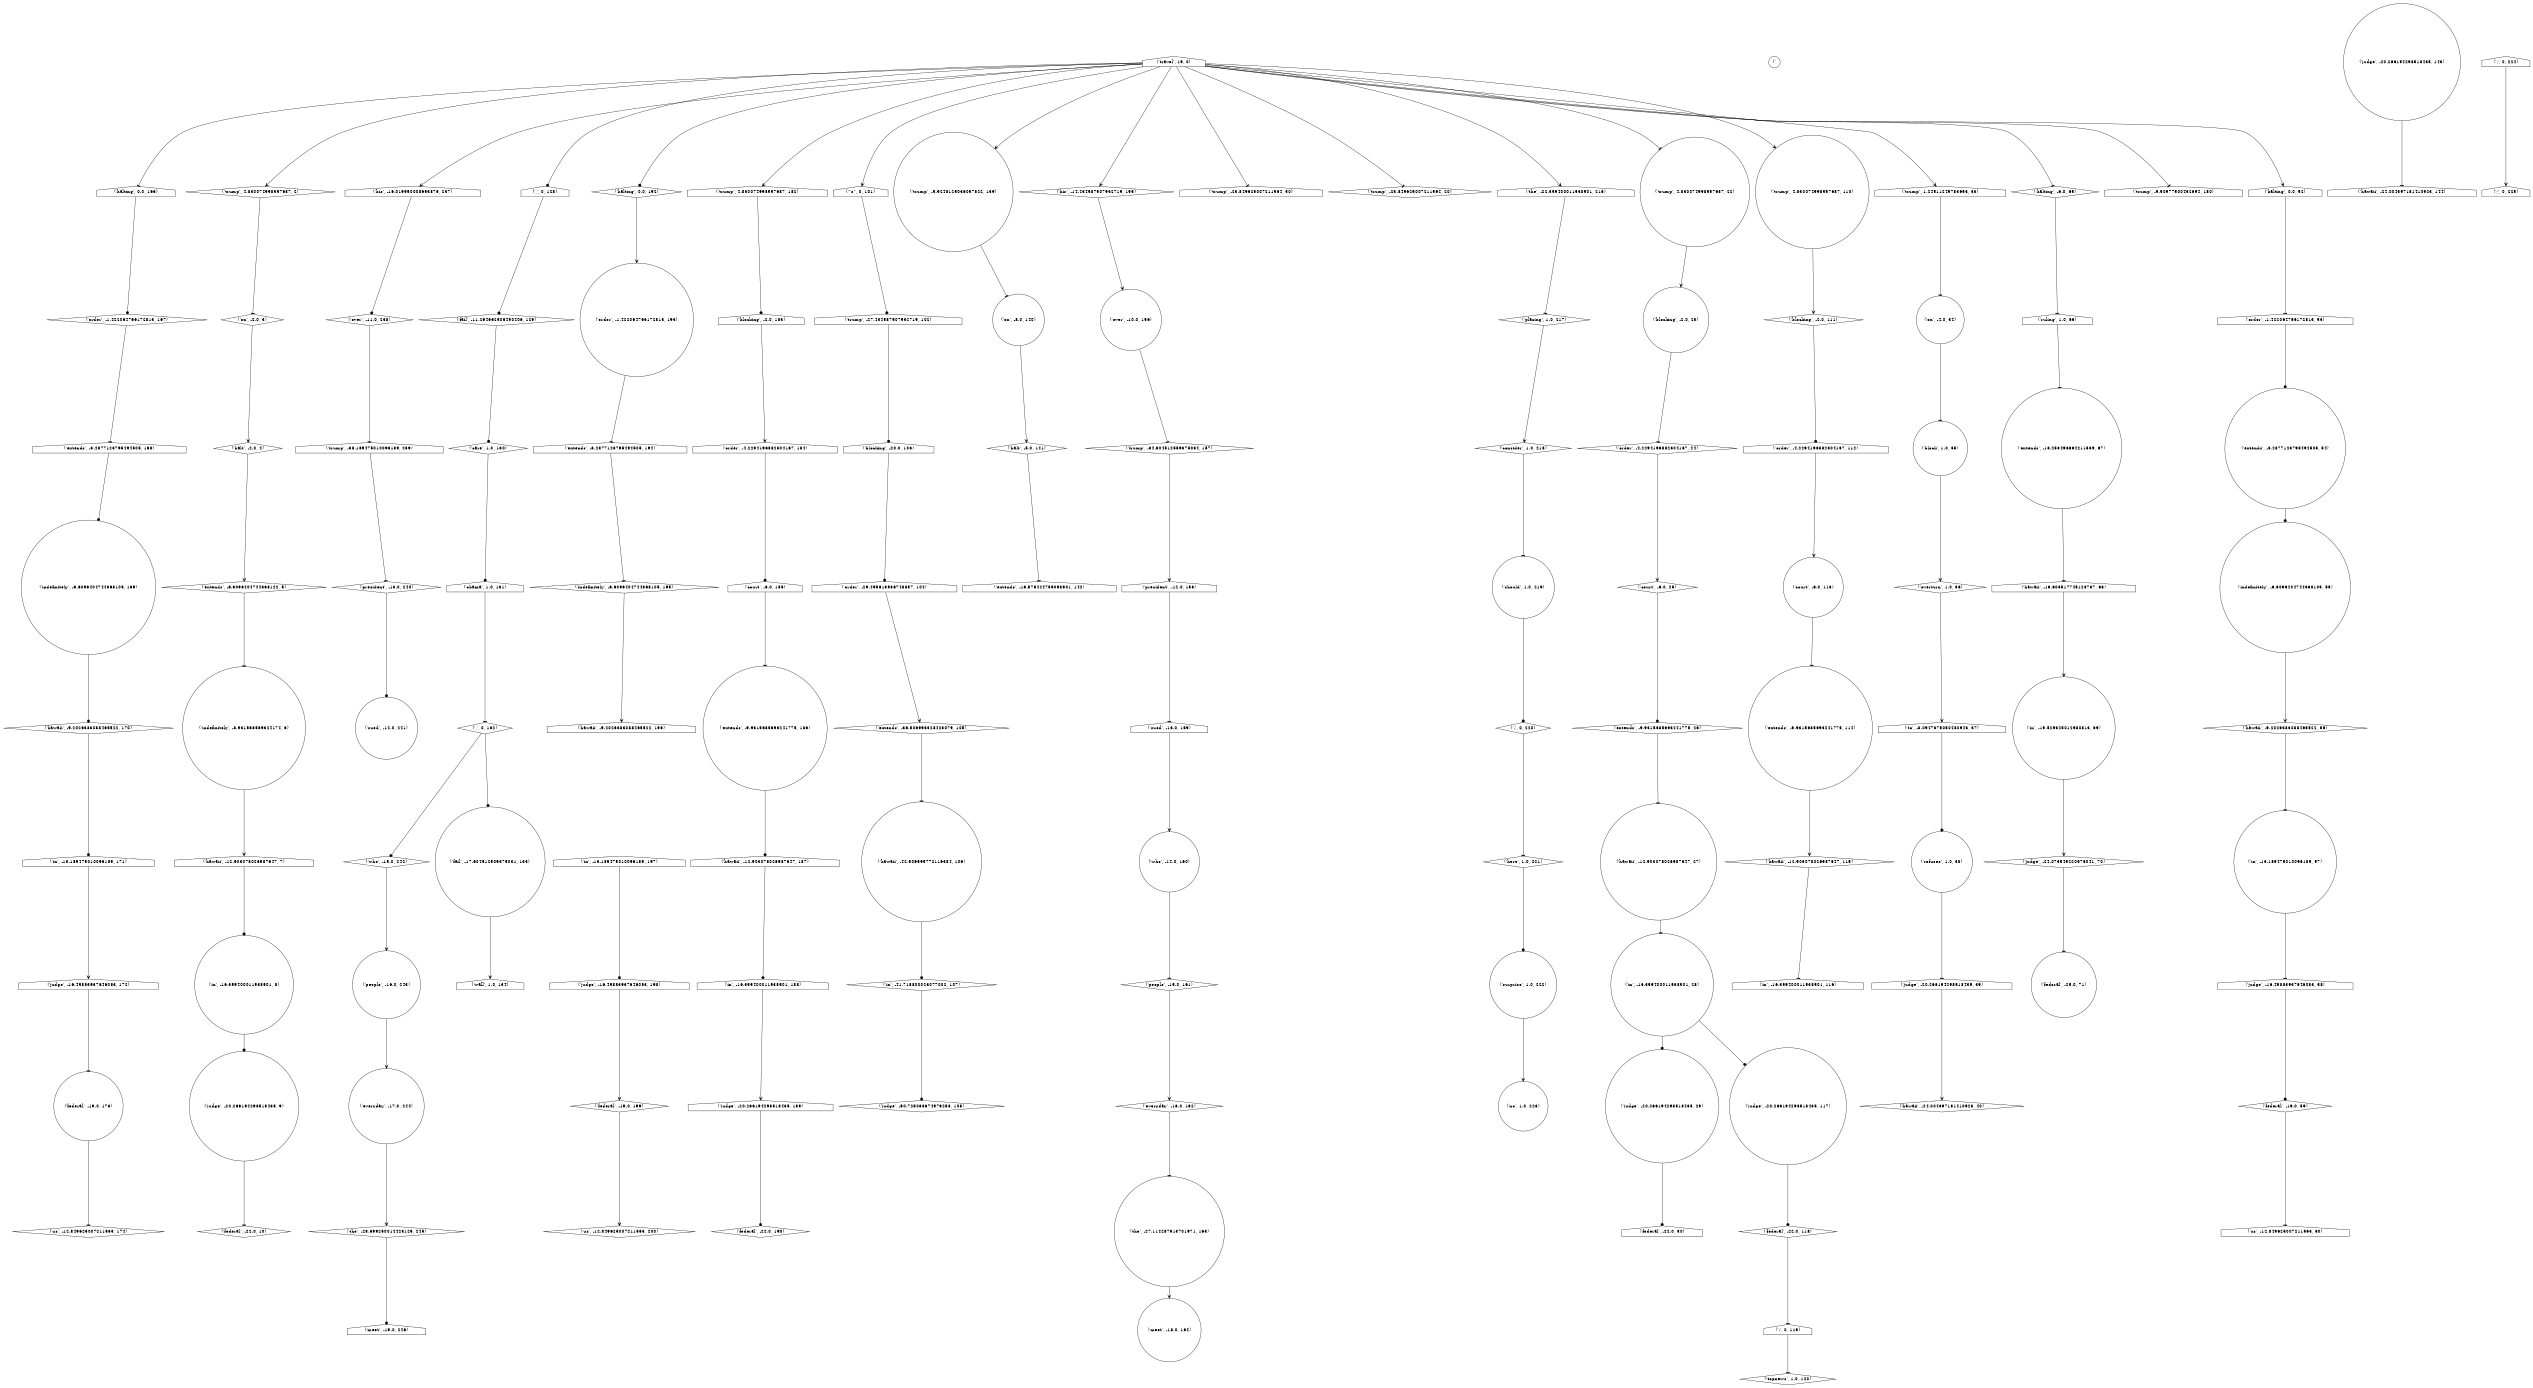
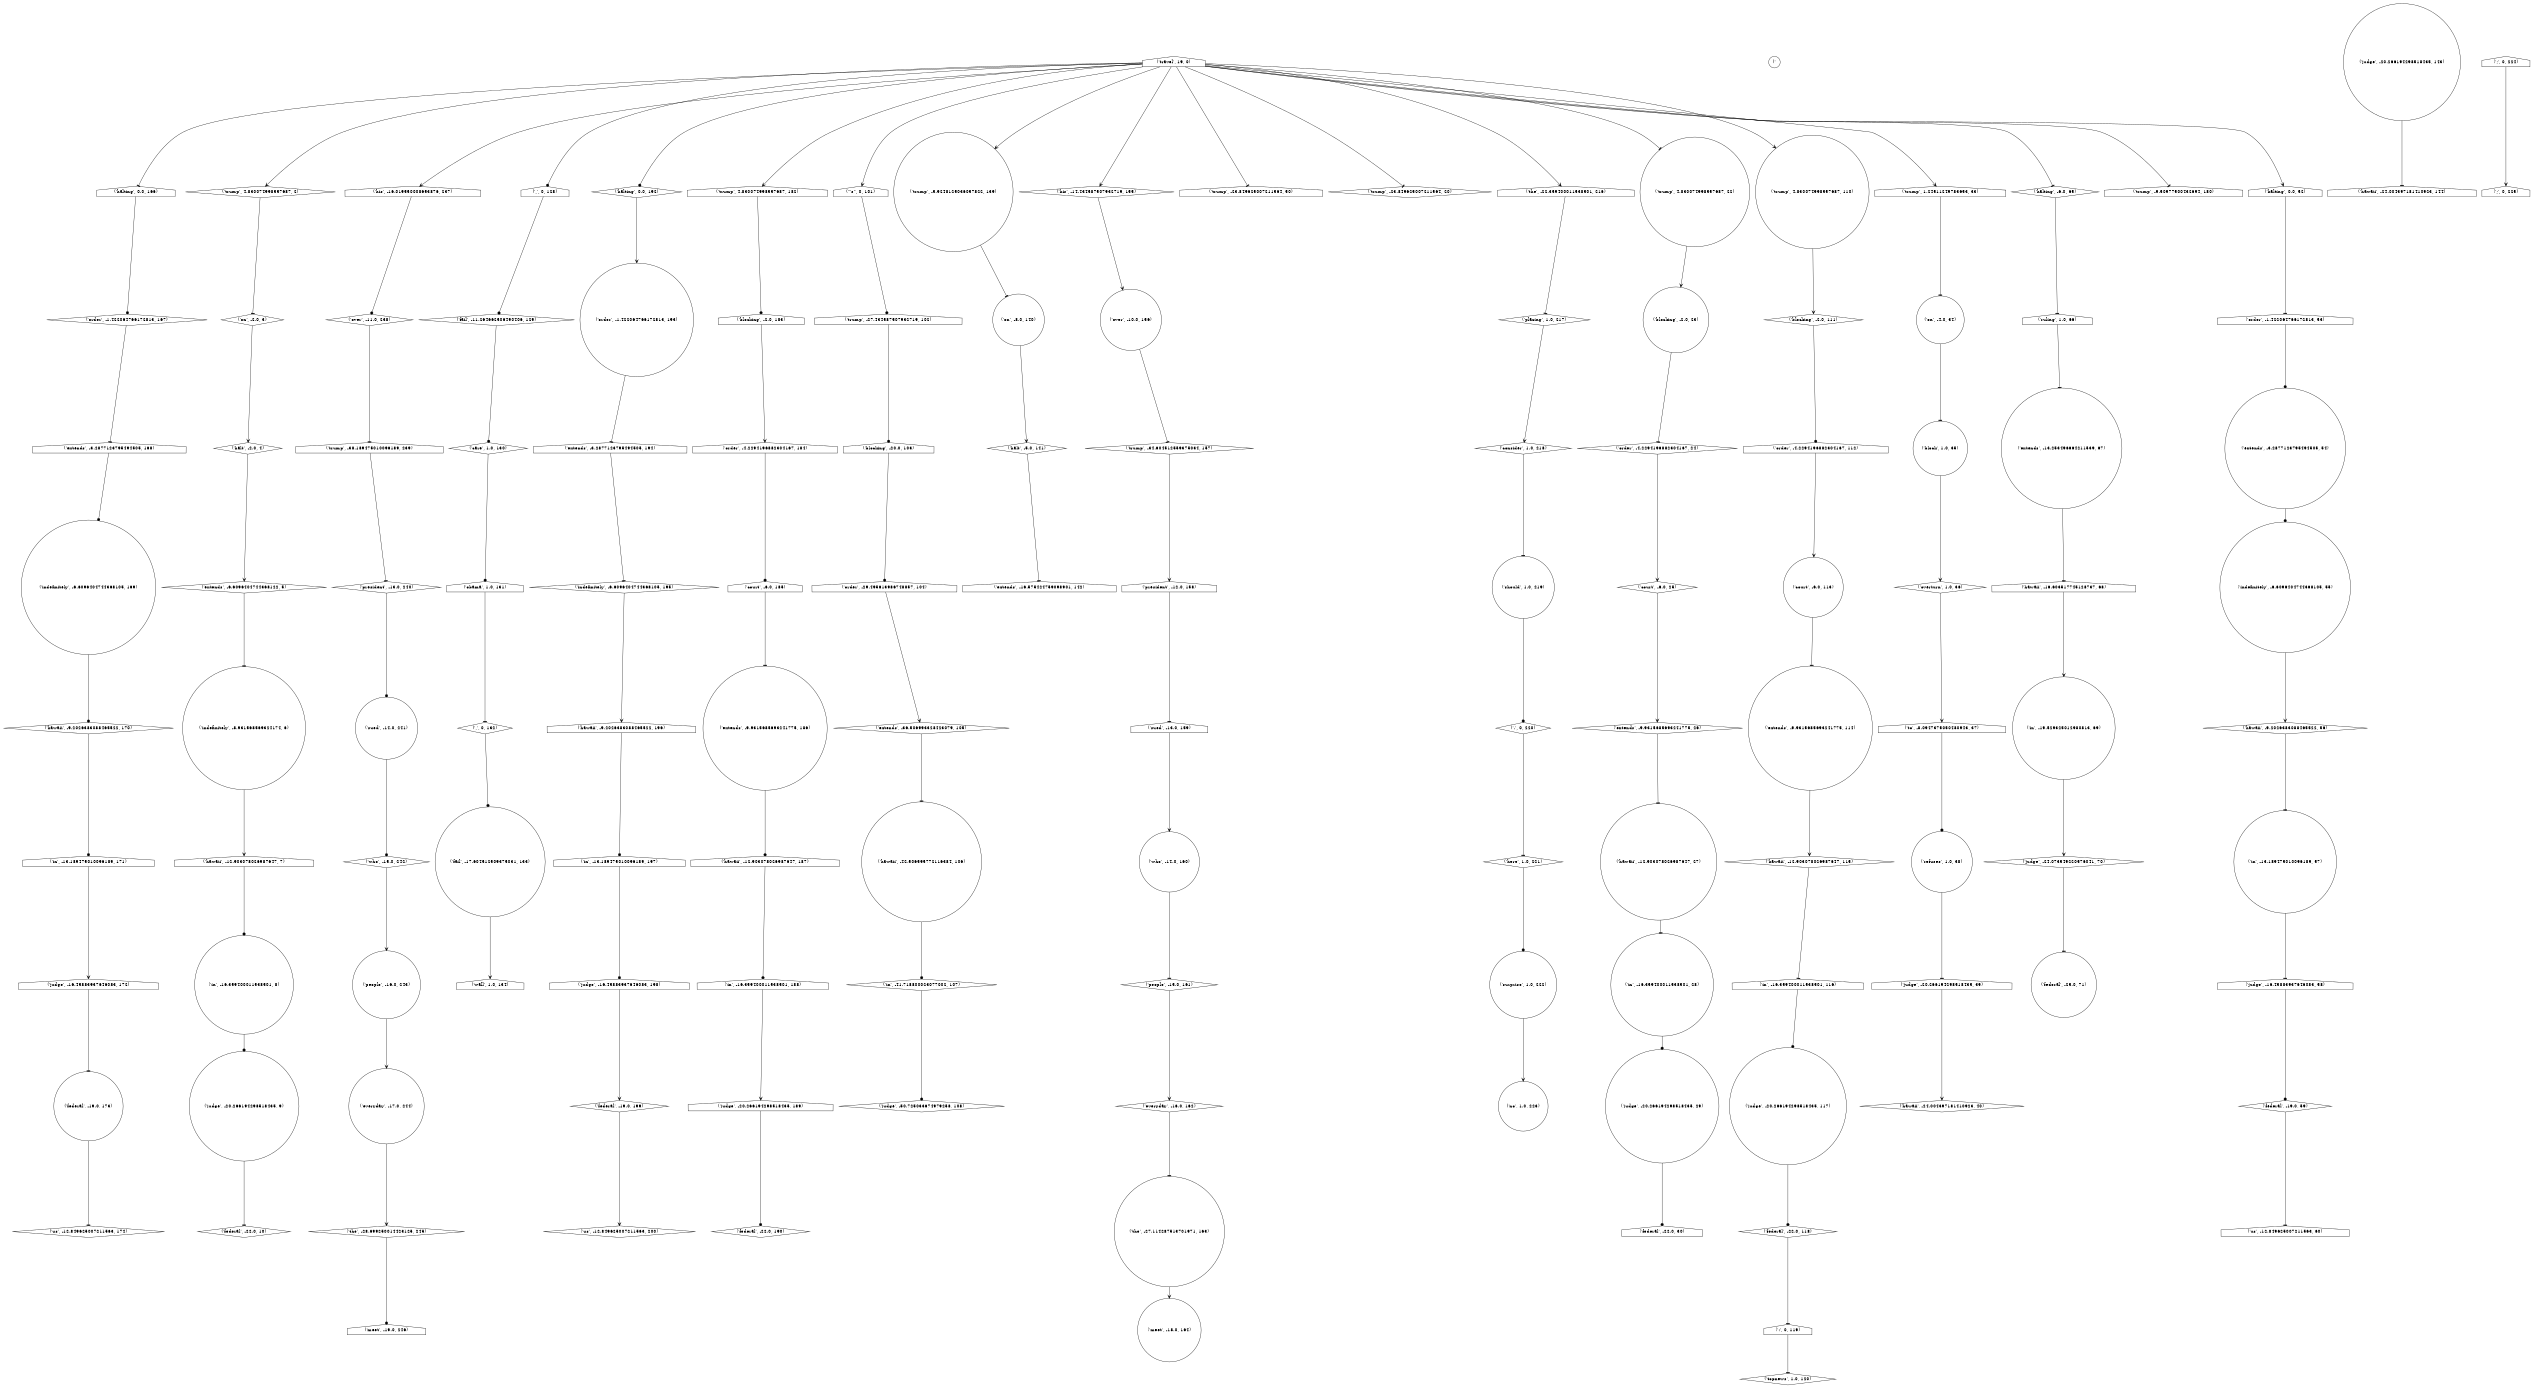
(1657, 656) -> (1657, 656)
none -> (620, 793)
(437, 794) -> (387, 806)
(1721, 1042) -> (1795, 1017)
